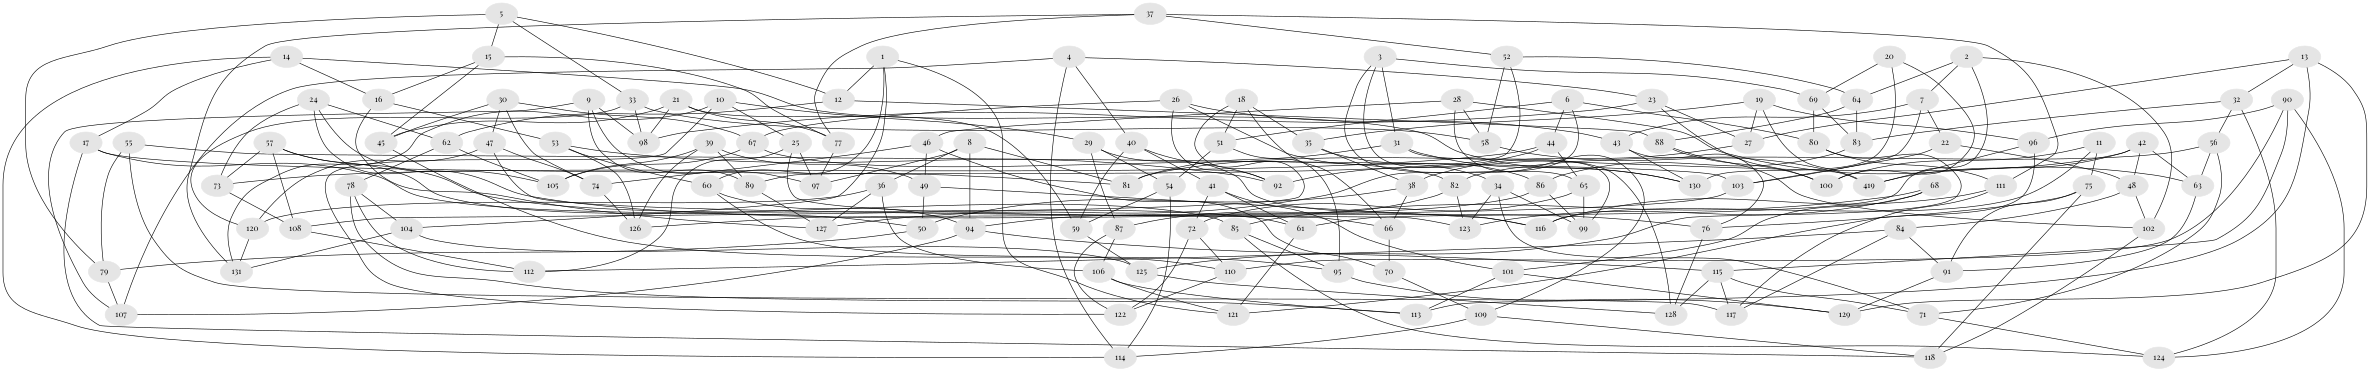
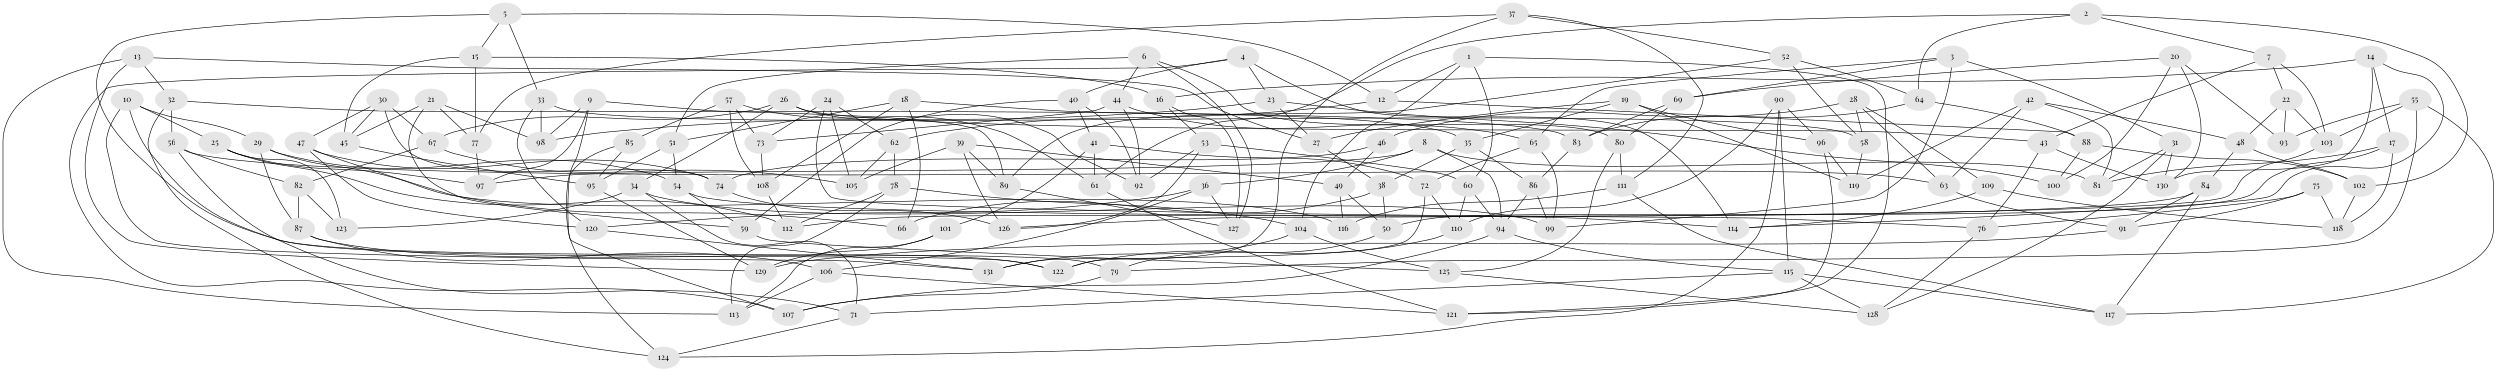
(2099, 143) -> none
none -> (2284, 143)
(1869, 186) -> (1854, 186)
(1935, 186) -> none
(1389, 272) -> none
